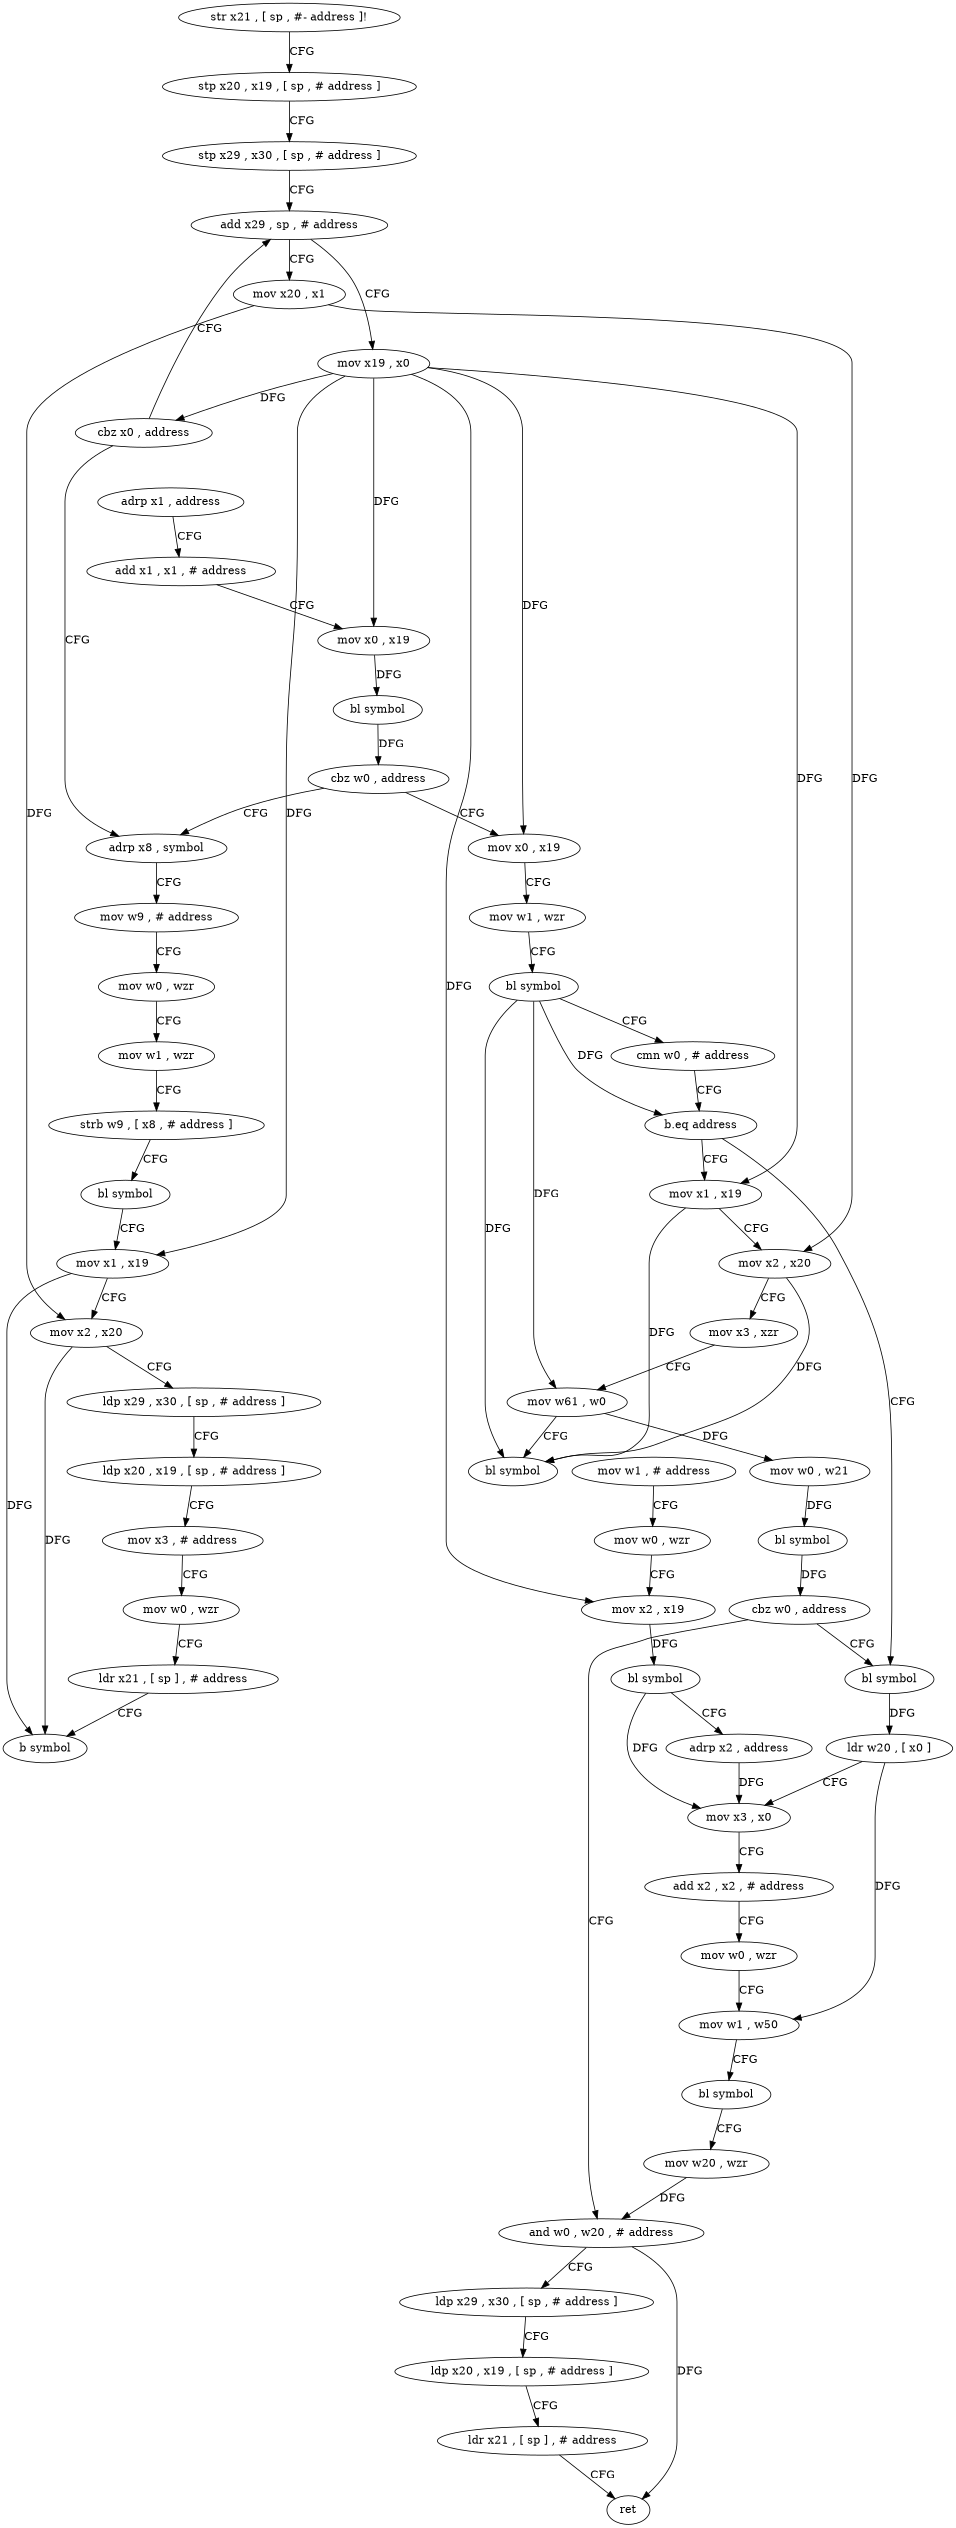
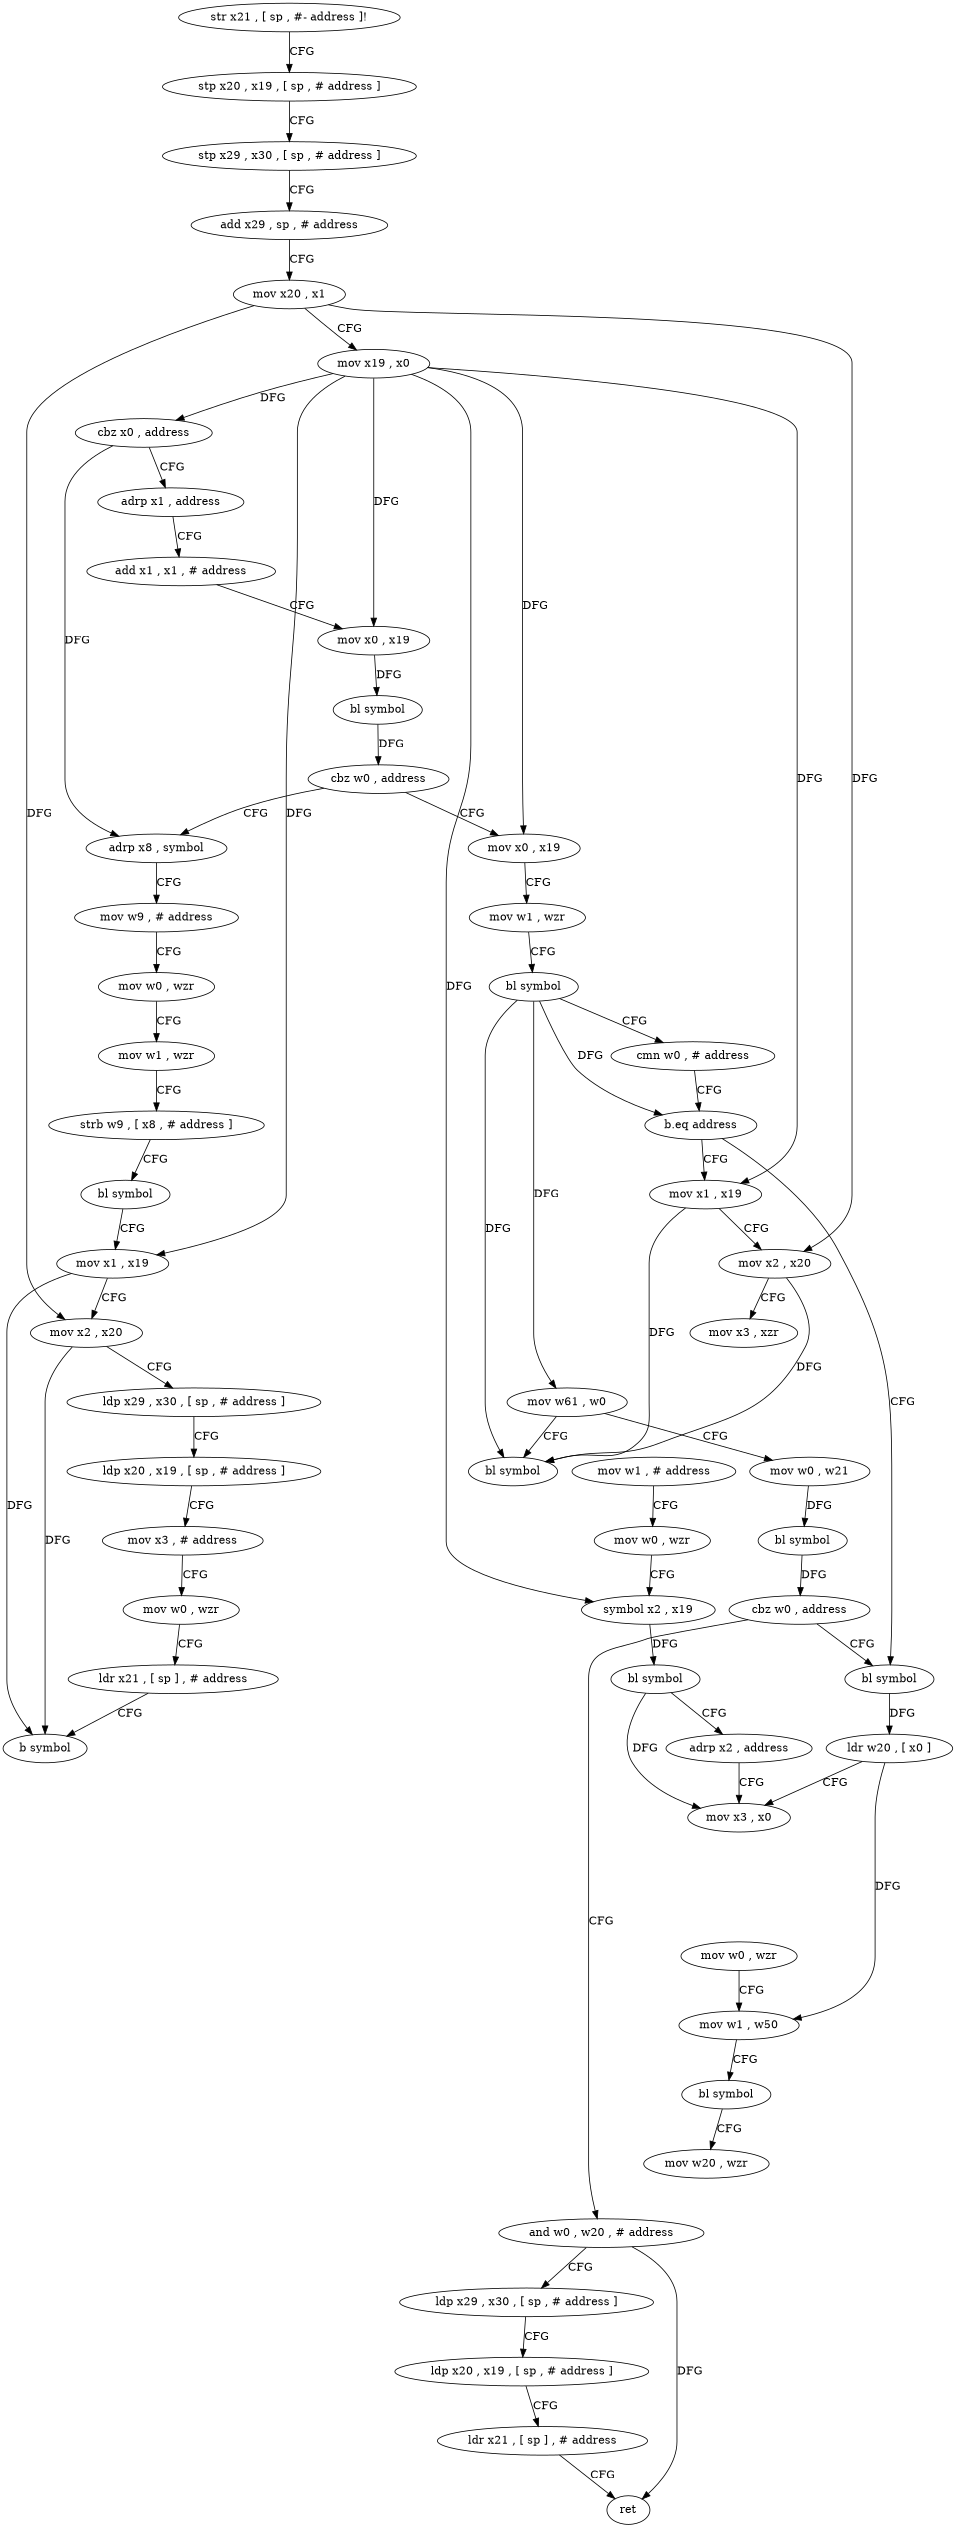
(354, 283) -> (327, 327)
(191, 333) -> (156, 464)
(78, 641) -> (78, 641)
(660, 1366) -> none
(716, 1437) -> (716, 1437)
(648, 1610) -> (648, 1610)
(752, 1783) -> (752, 1783)
(739, 1887) -> none
(658, 2196) -> none
